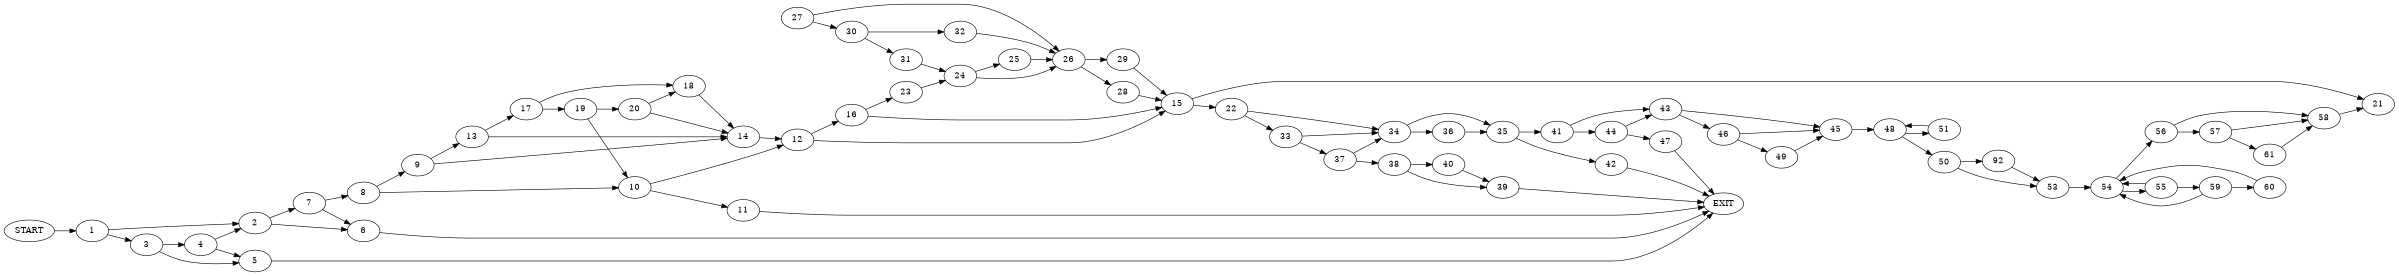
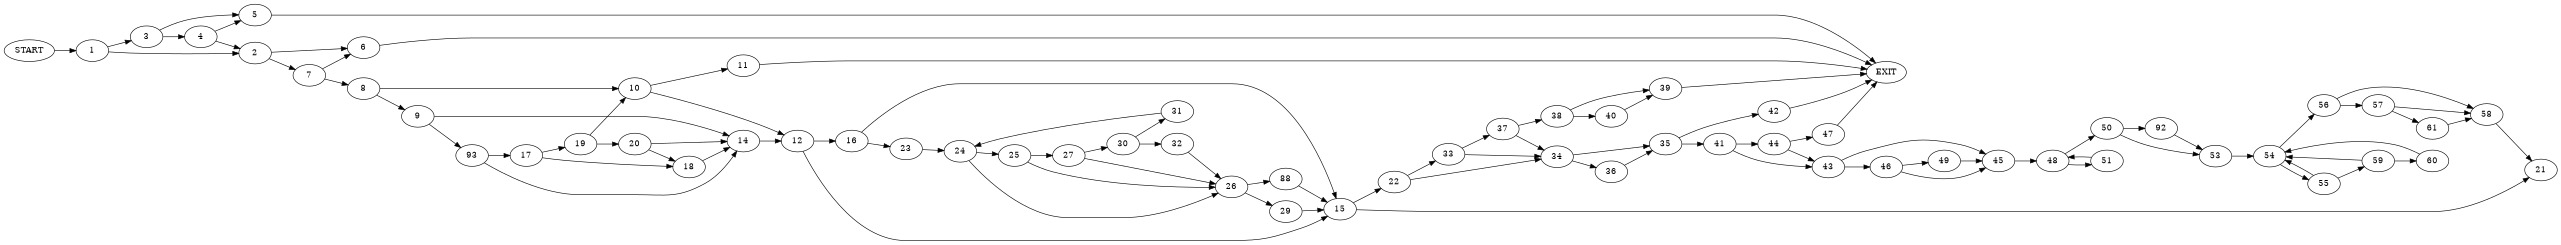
(1123, 92) -> (1286, 179)
(472, 137) -> (472, 156)
none -> (1039, 156)
